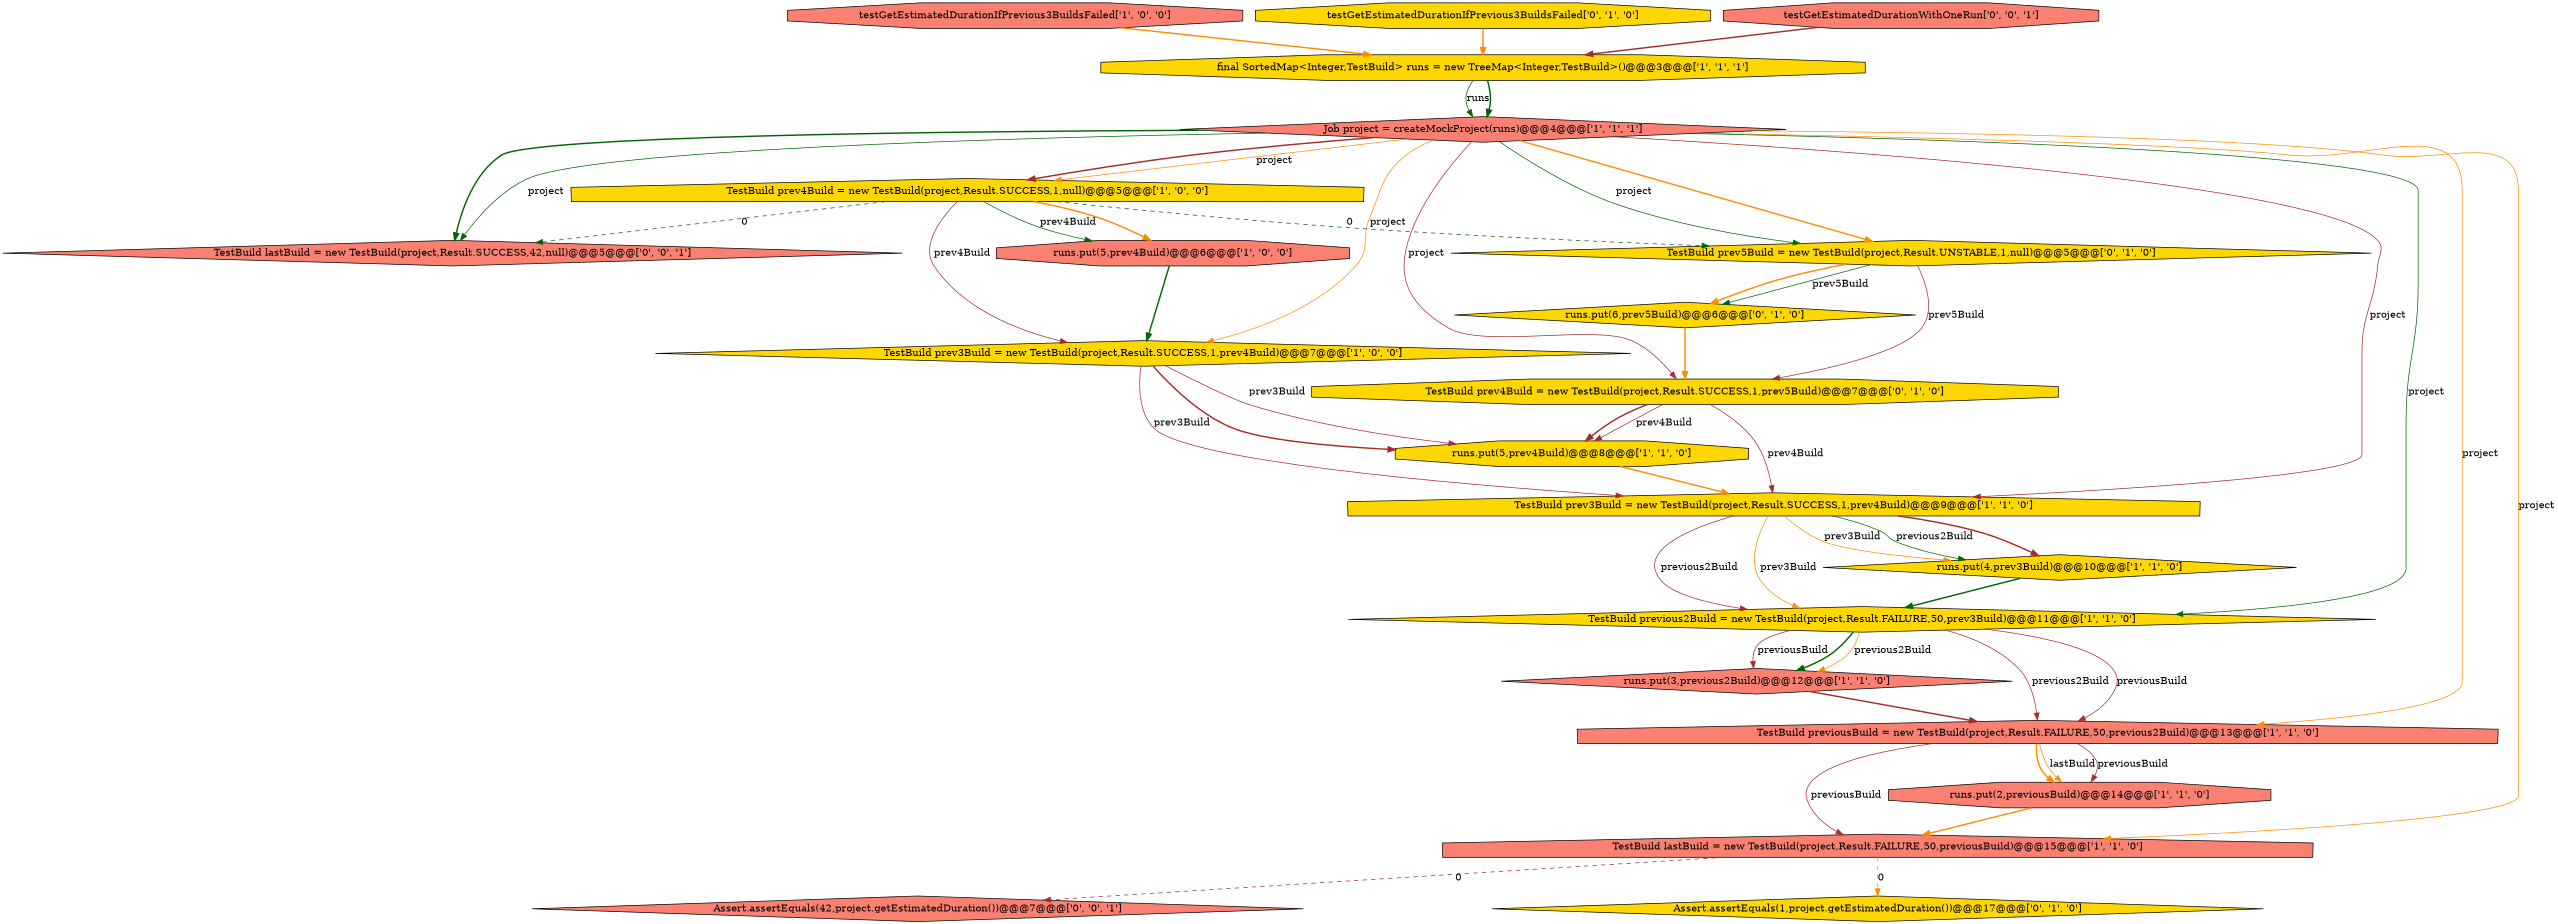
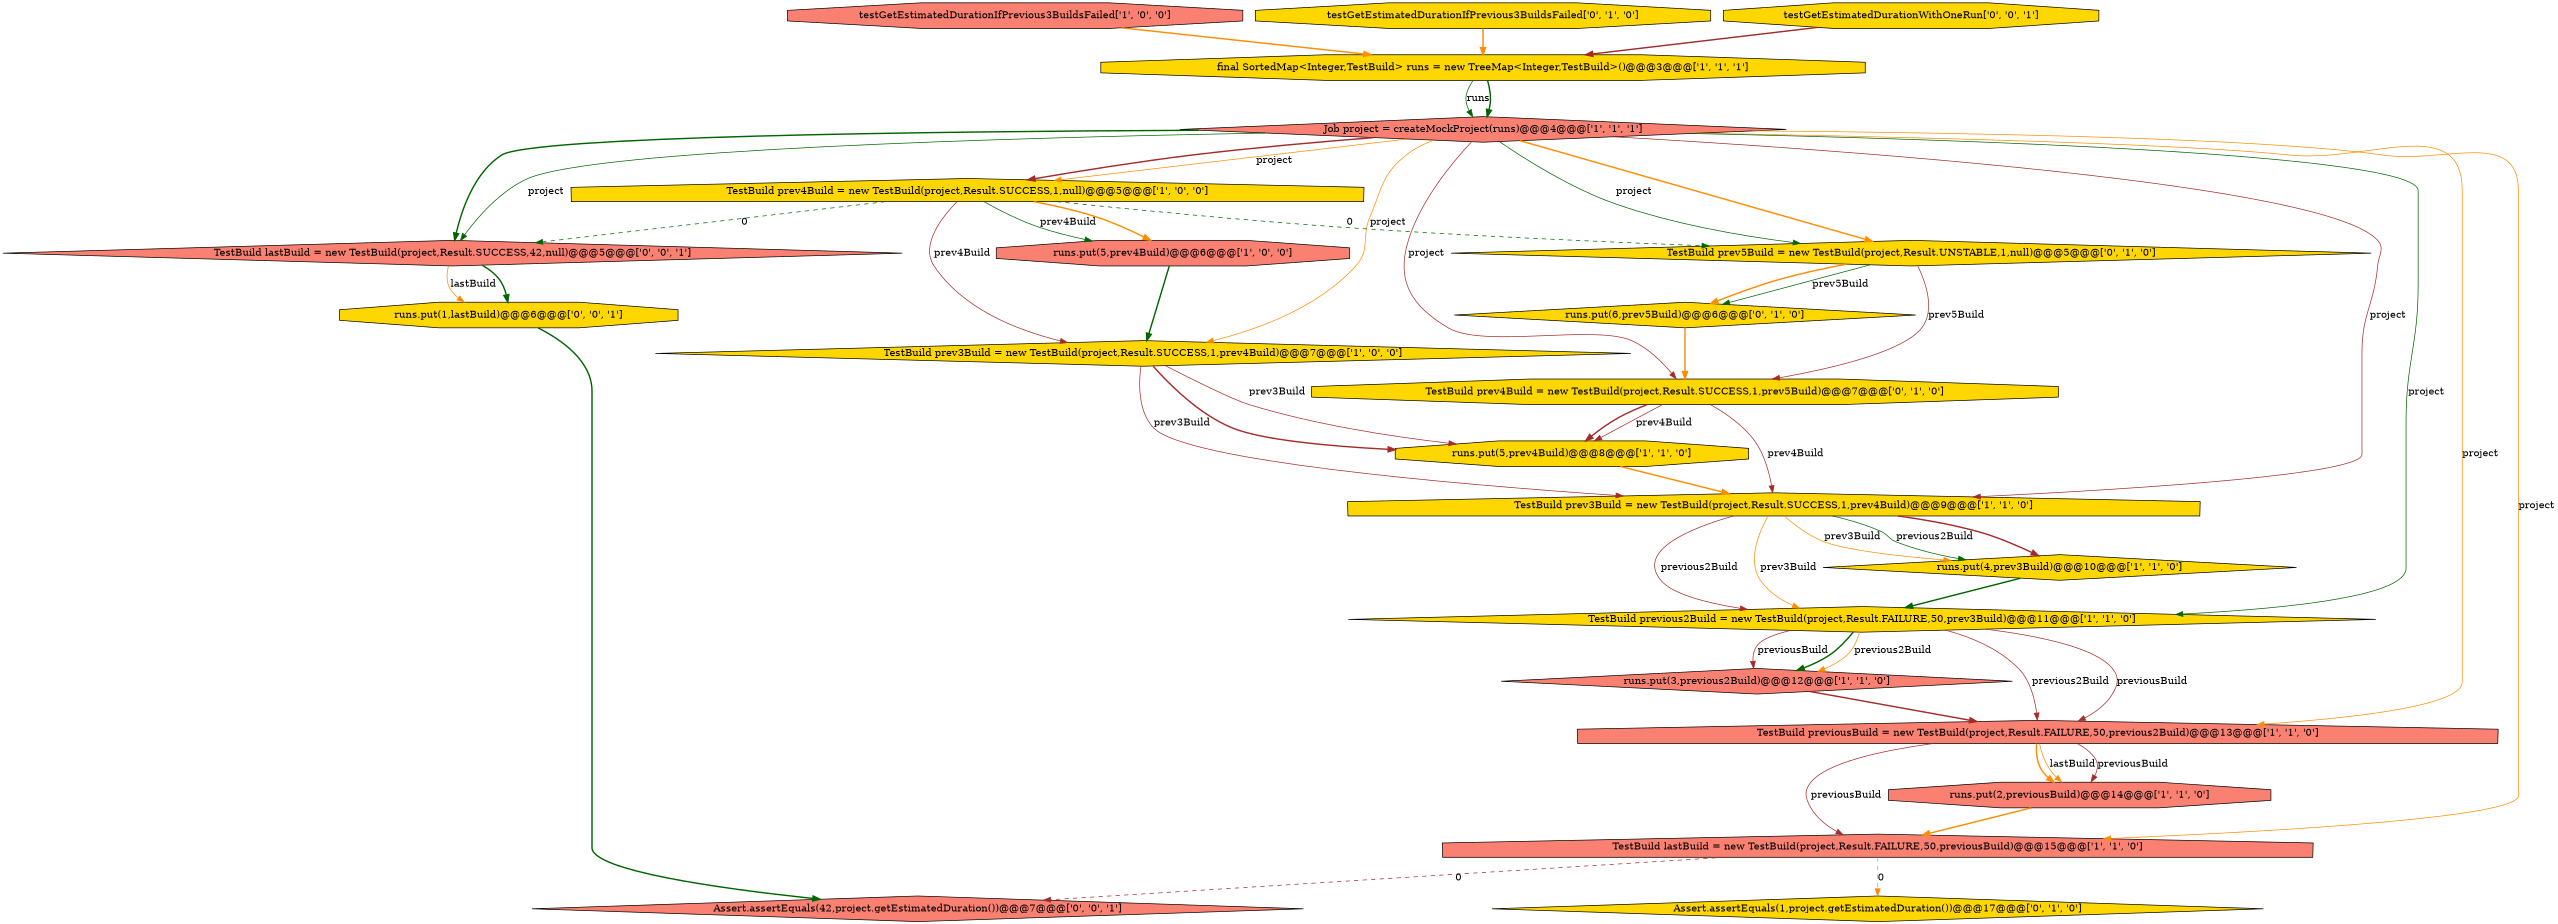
(1911, 16) -> (1911, 16)
none -> (509, 315)
